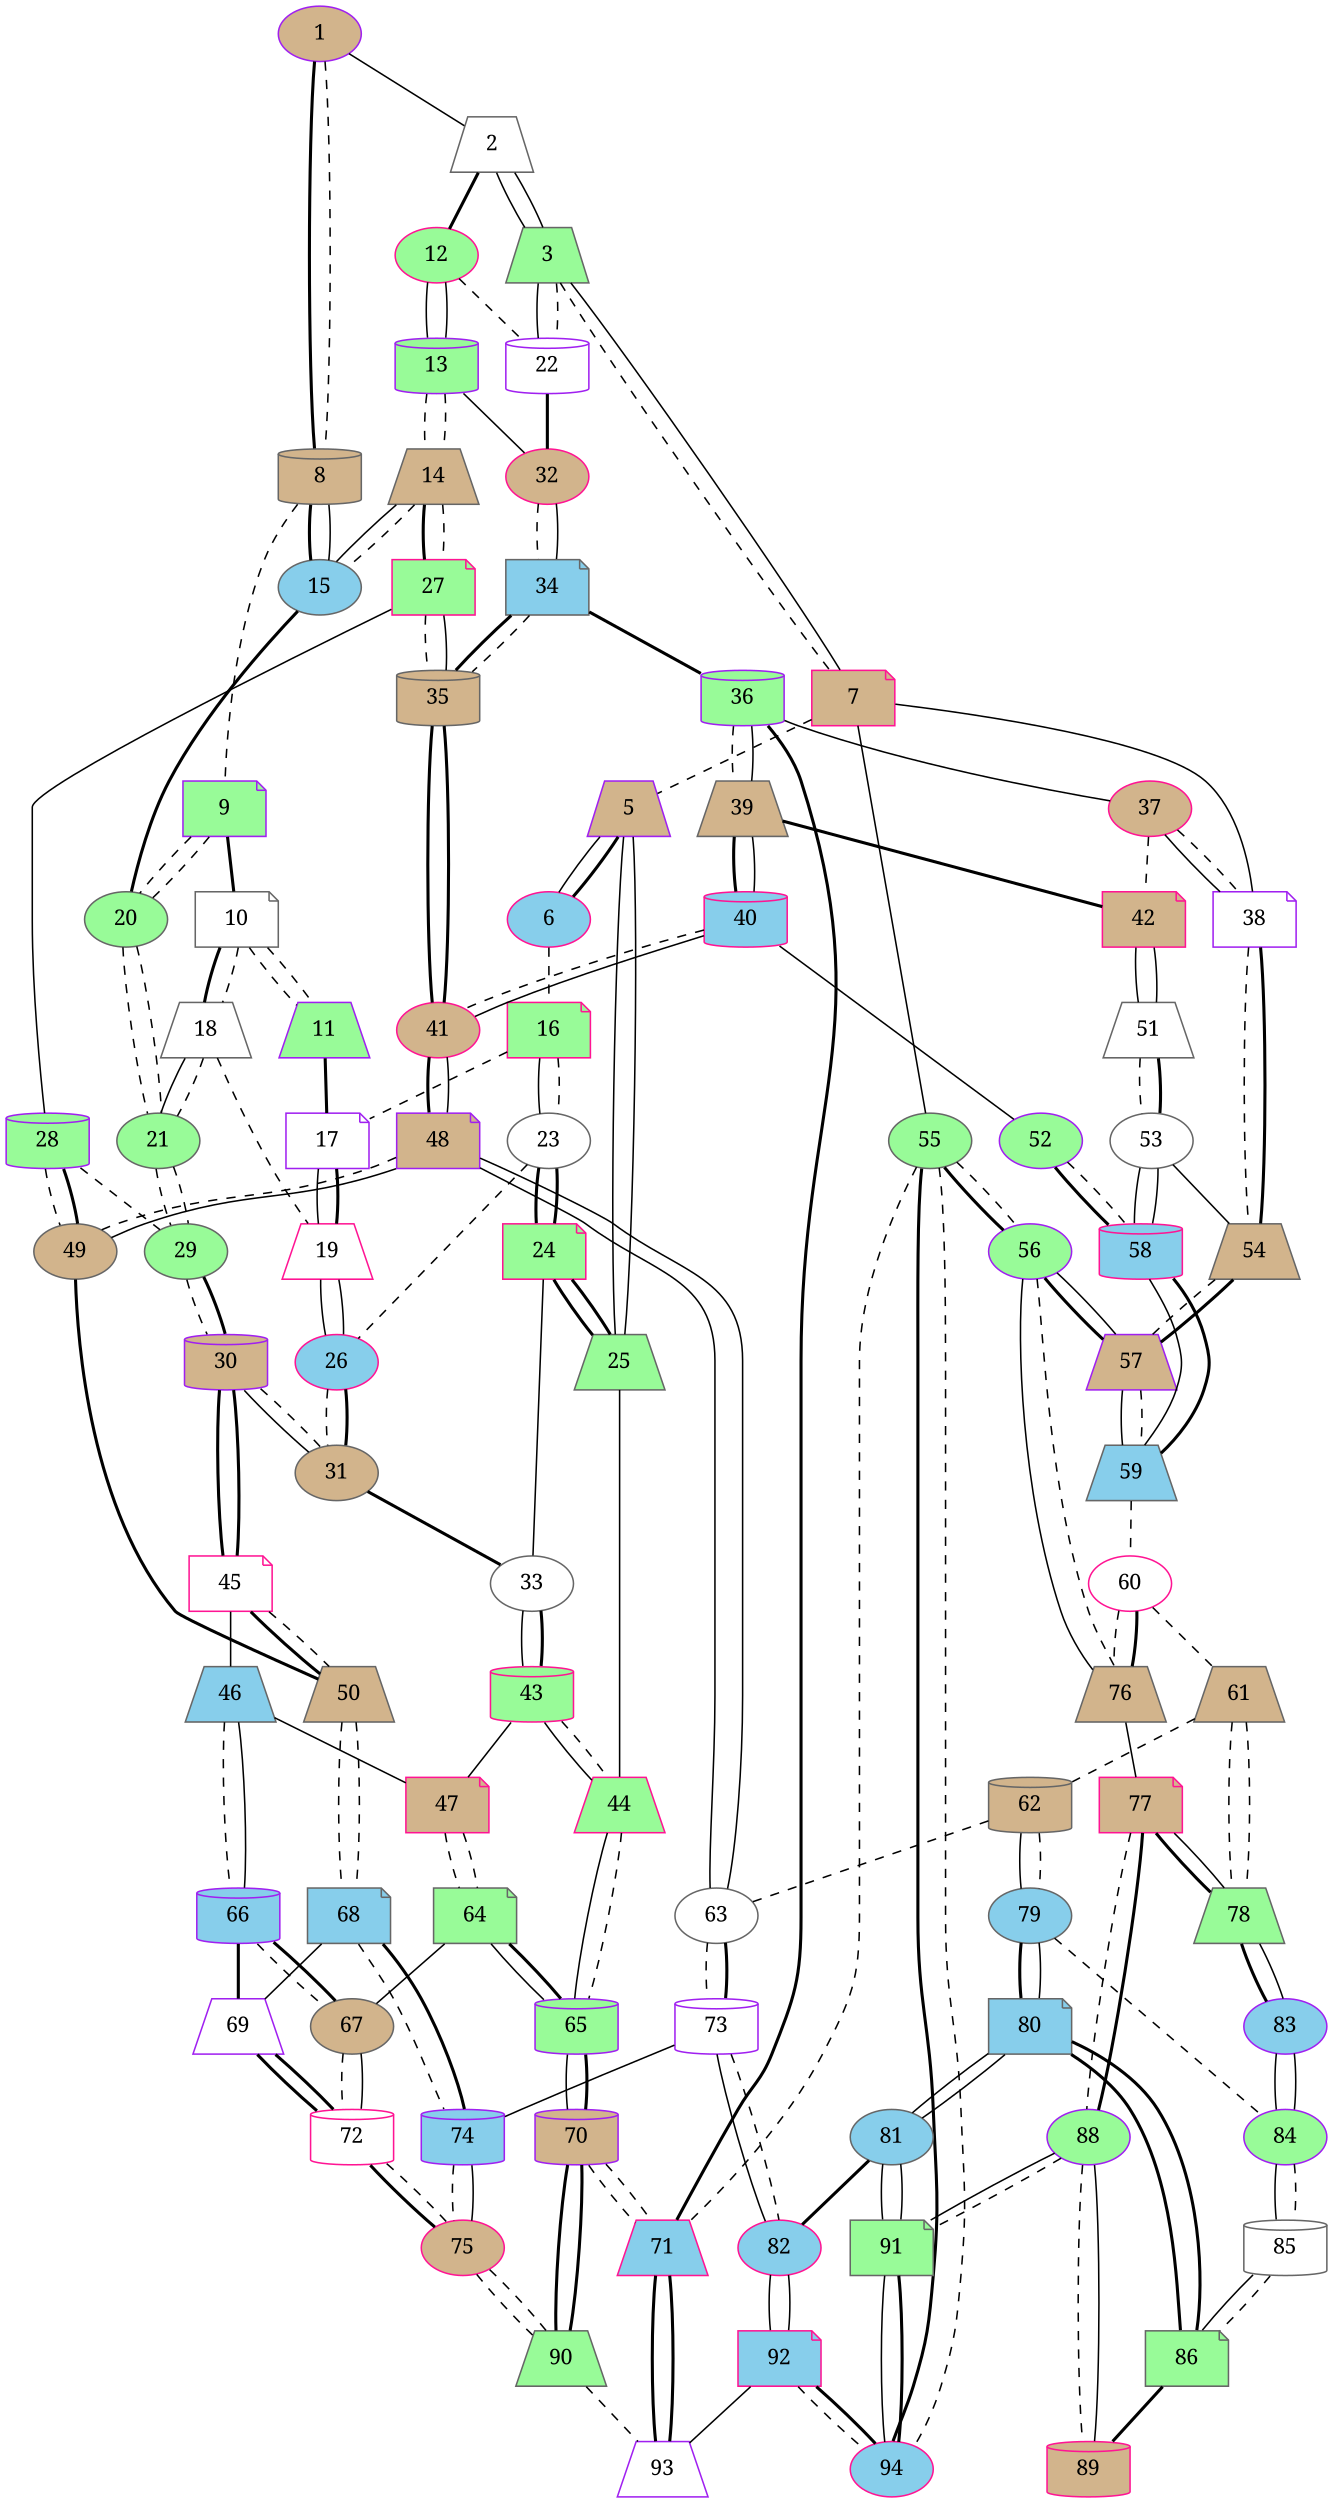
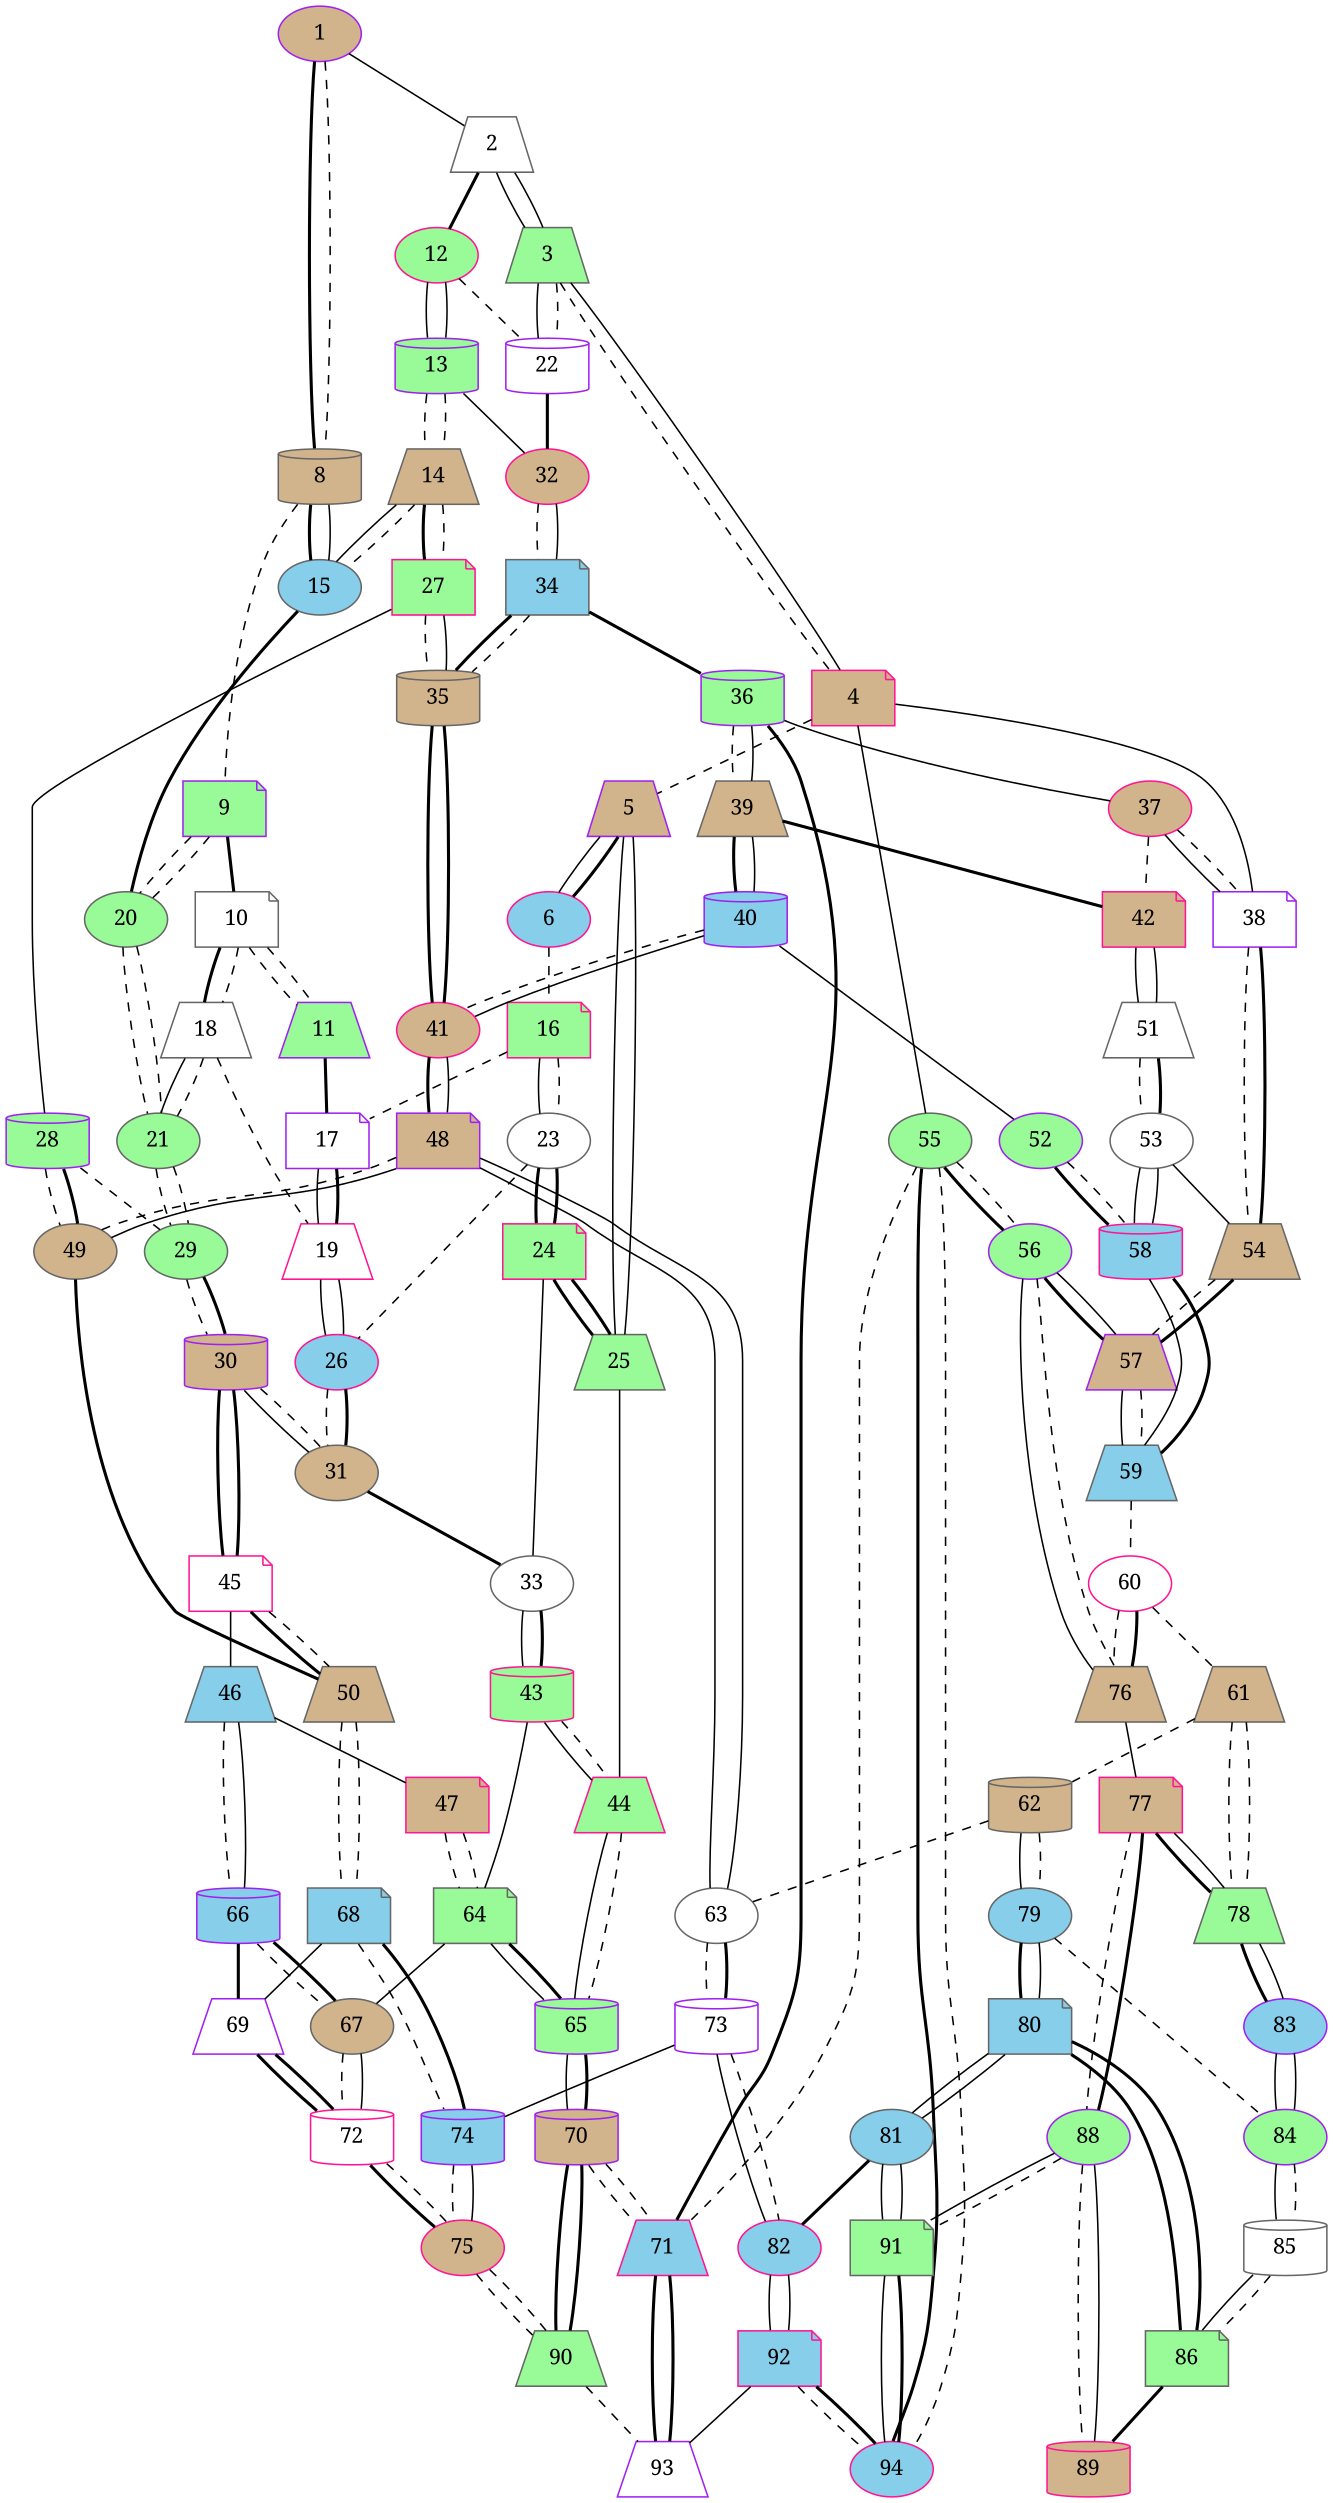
(853, 698) -> (853, 698)
(746, 919) -> (746, 919)
(490, 1750) -> (510, 1806)
